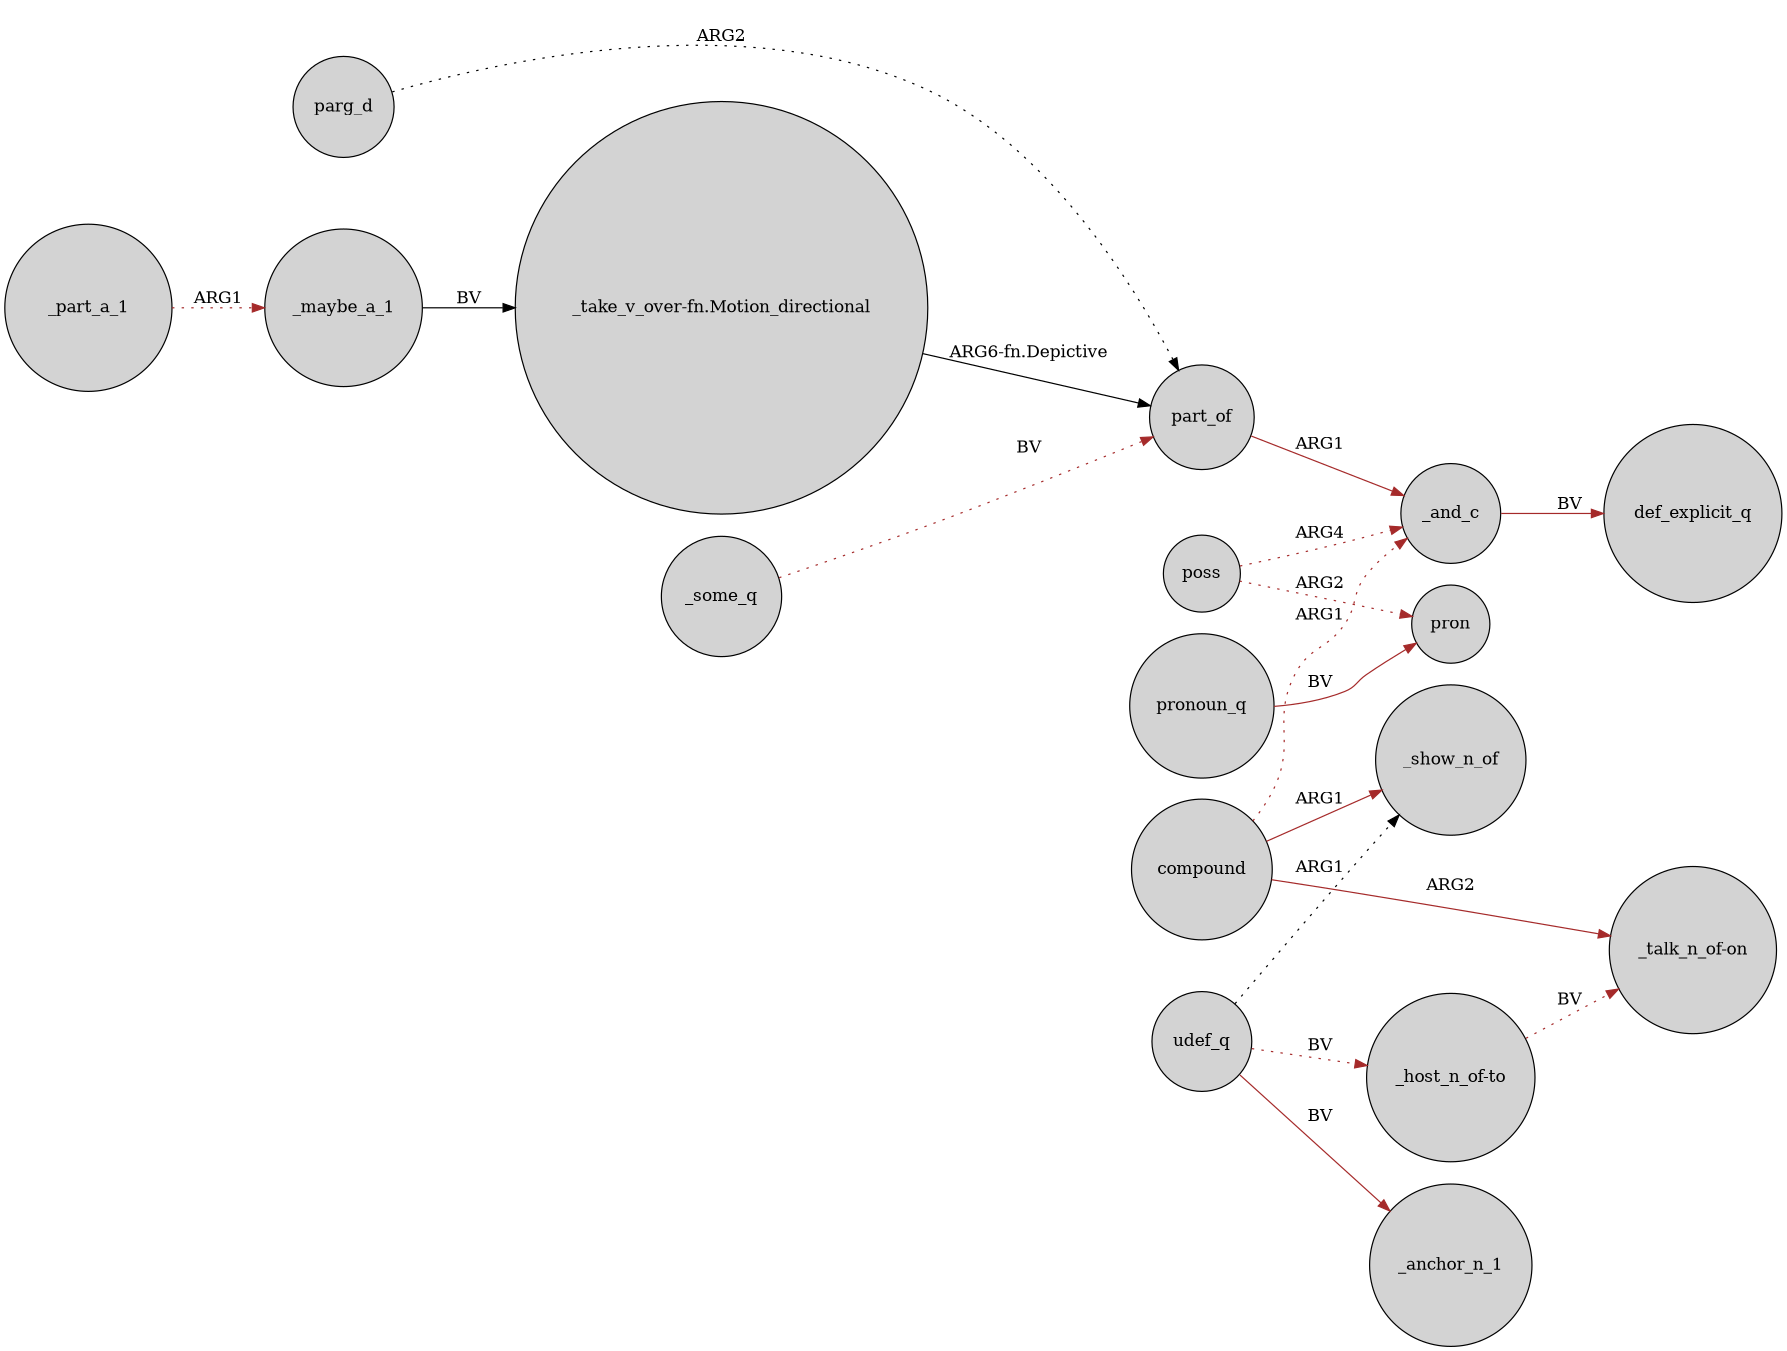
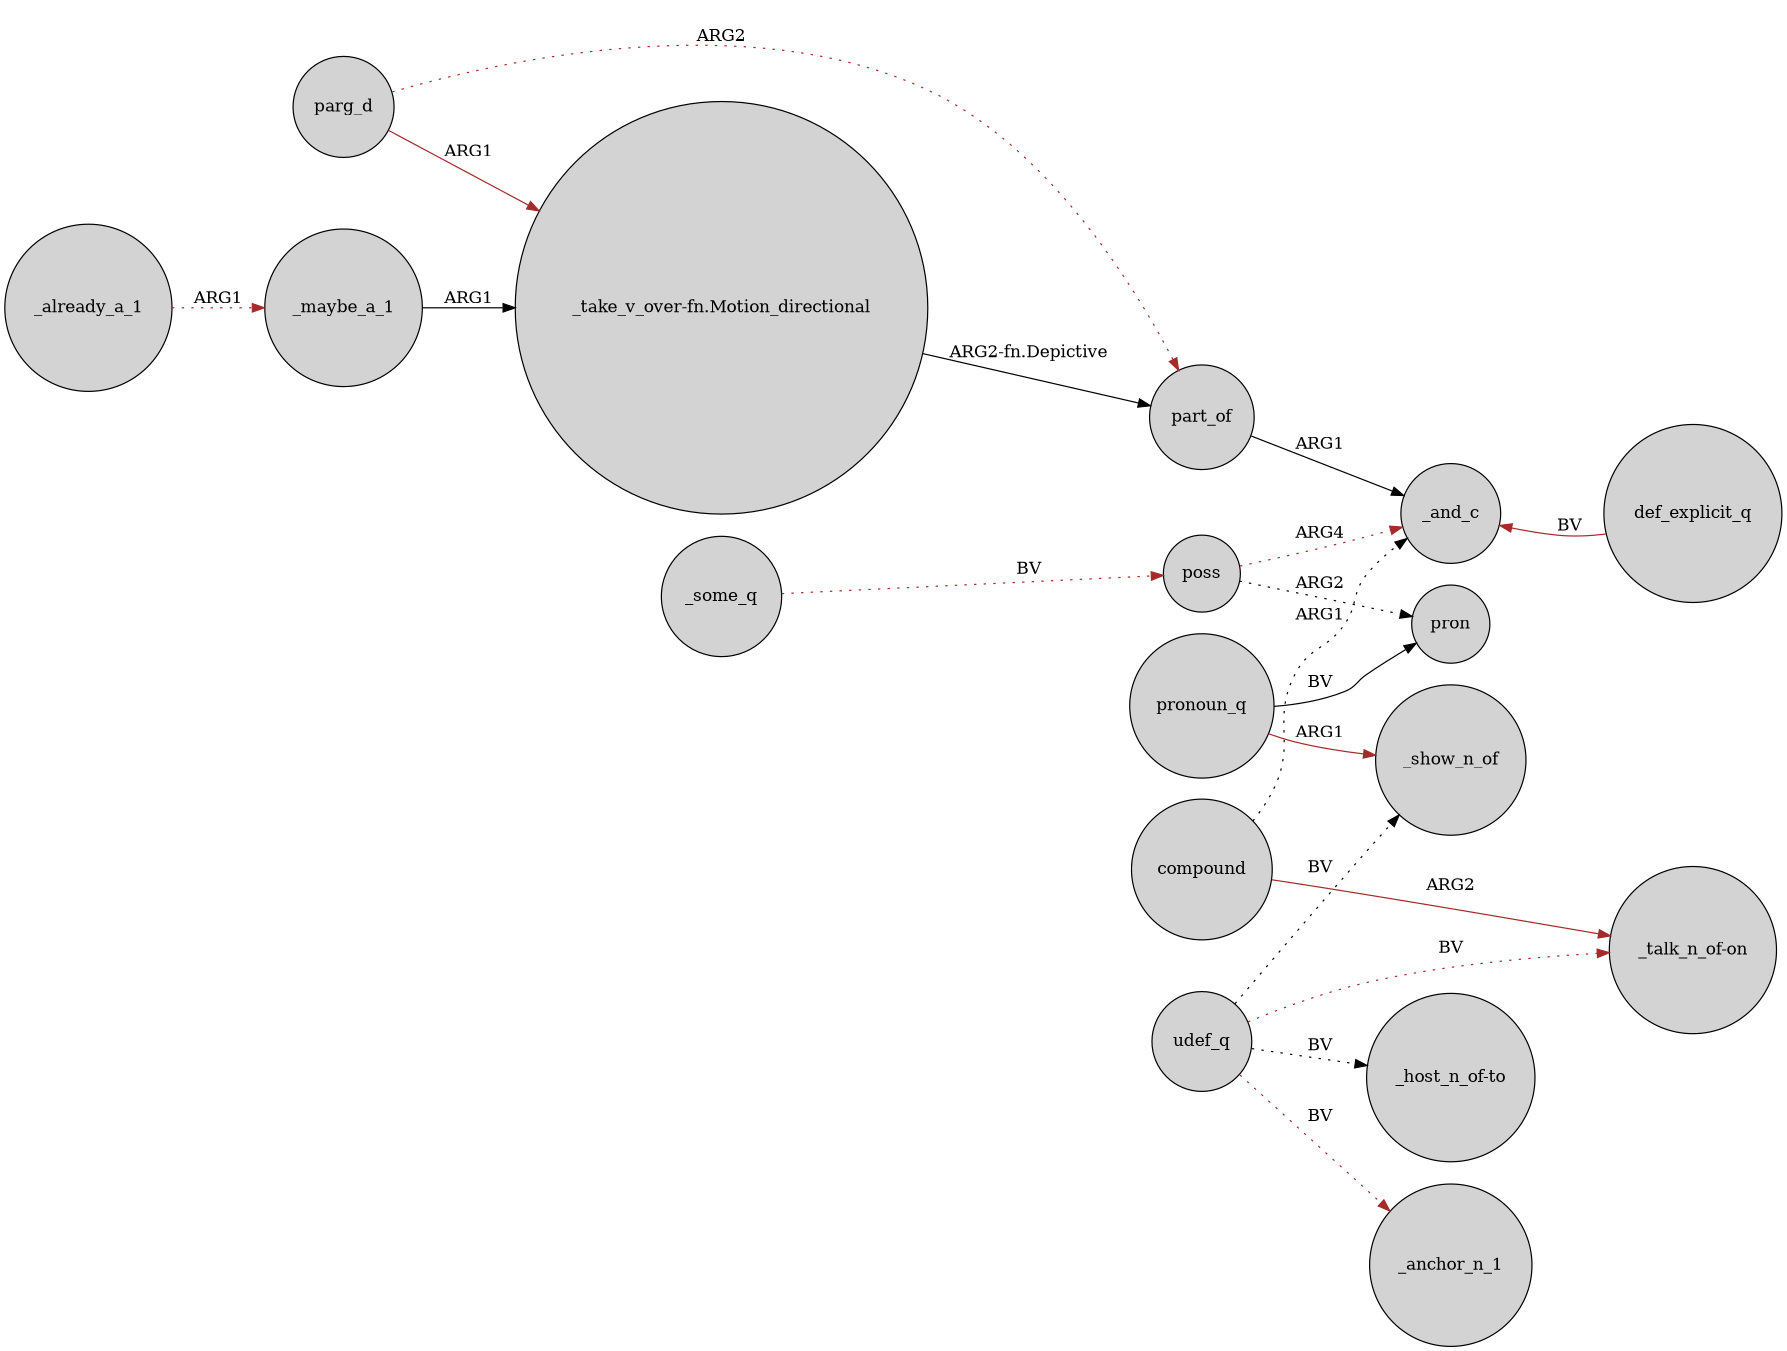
(844, 62) -> (844, 62)
none -> (459, 168)
(469, 299) -> (469, 299)
(88, 308) -> (88, 308)
(1029, 353) -> (1029, 353)
(1322, 464) -> (1322, 464)
(962, 513) -> (966, 585)
(1546, 513) -> (1559, 535)
(1320, 598) -> (1320, 598)
(1298, 669) -> (1298, 669)
(1346, 691) -> (1346, 691)
(1319, 818) -> (1315, 746)
(1320, 868) -> (1320, 868)
(1567, 1017) -> (1419, 972)
(1303, 1056) -> (1303, 1056)
(1310, 1139) -> (1310, 1139)
